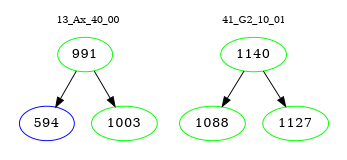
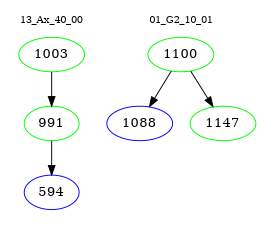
(254, 21) -> (181, 21)
(254, 55) -> (181, 55)
(102, 85) -> (52, 84)
(212, 123) -> (140, 123)
(296, 123) -> (223, 123)
